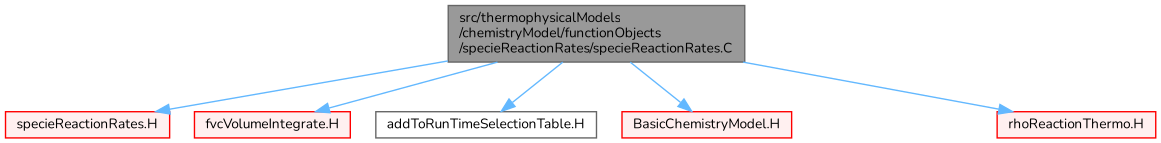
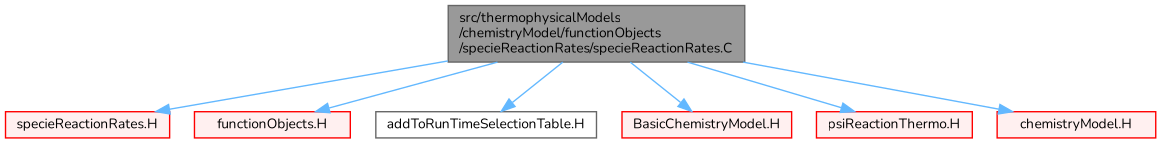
(272, 125) -> (272, 125)
none -> (894, 125)
(1076, 125) -> (1076, 125)
